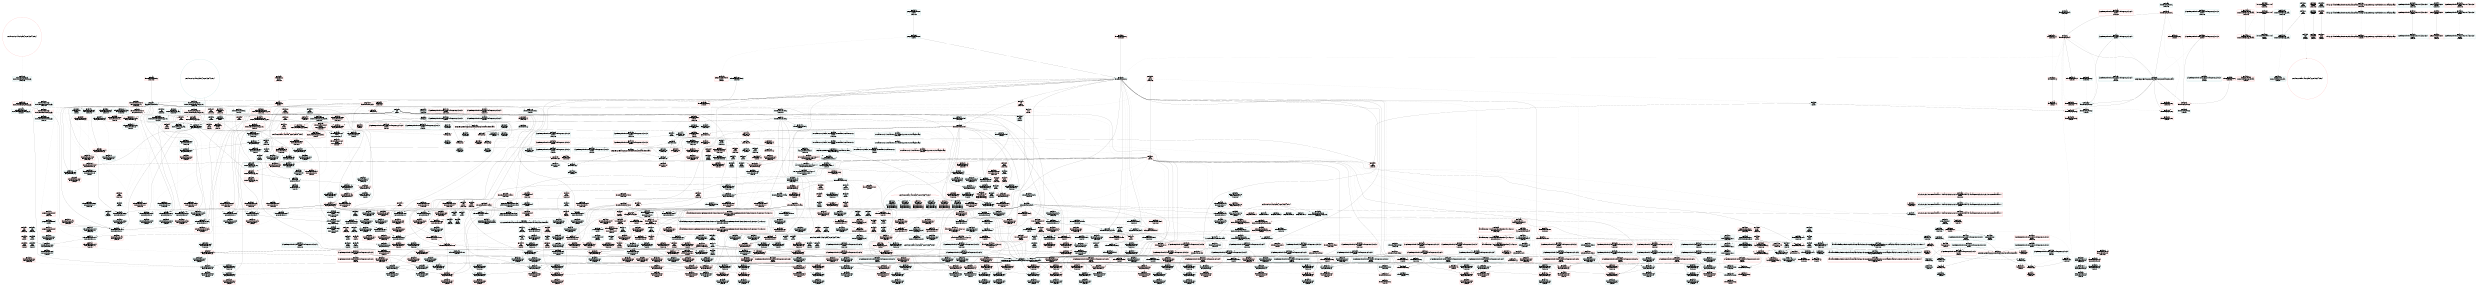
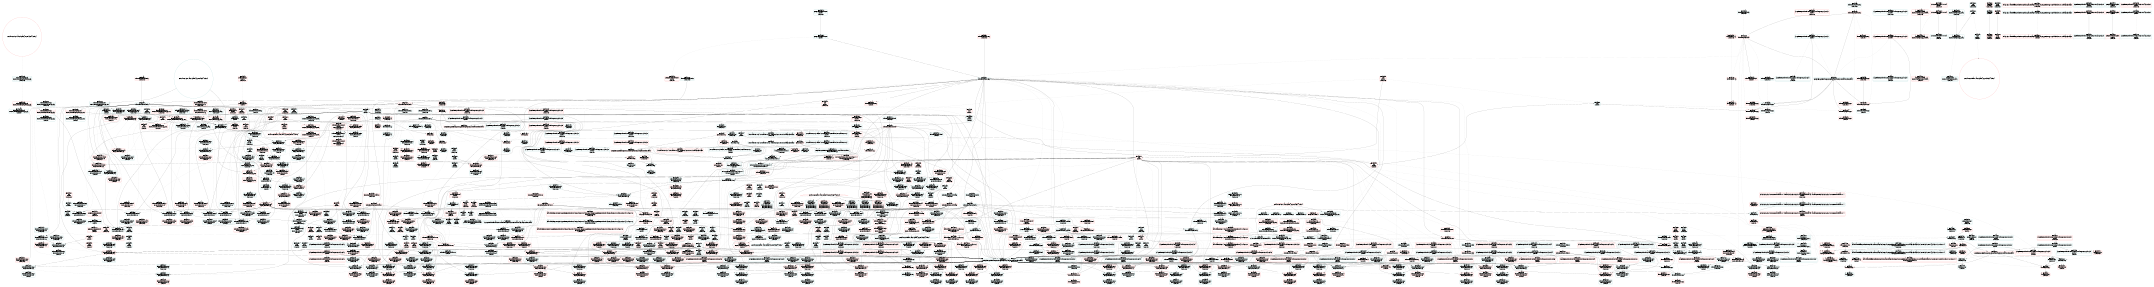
(735, 238) -> none
